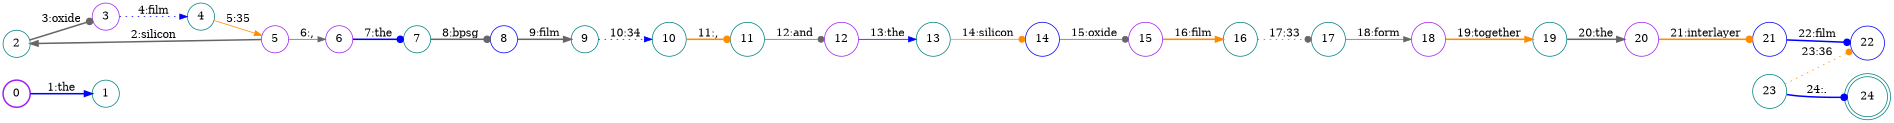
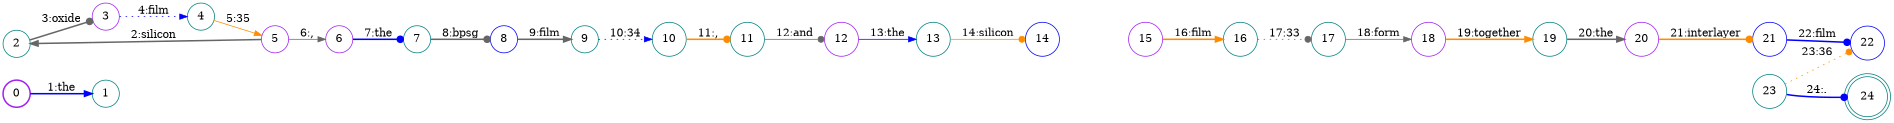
(1091, 39) -> none
